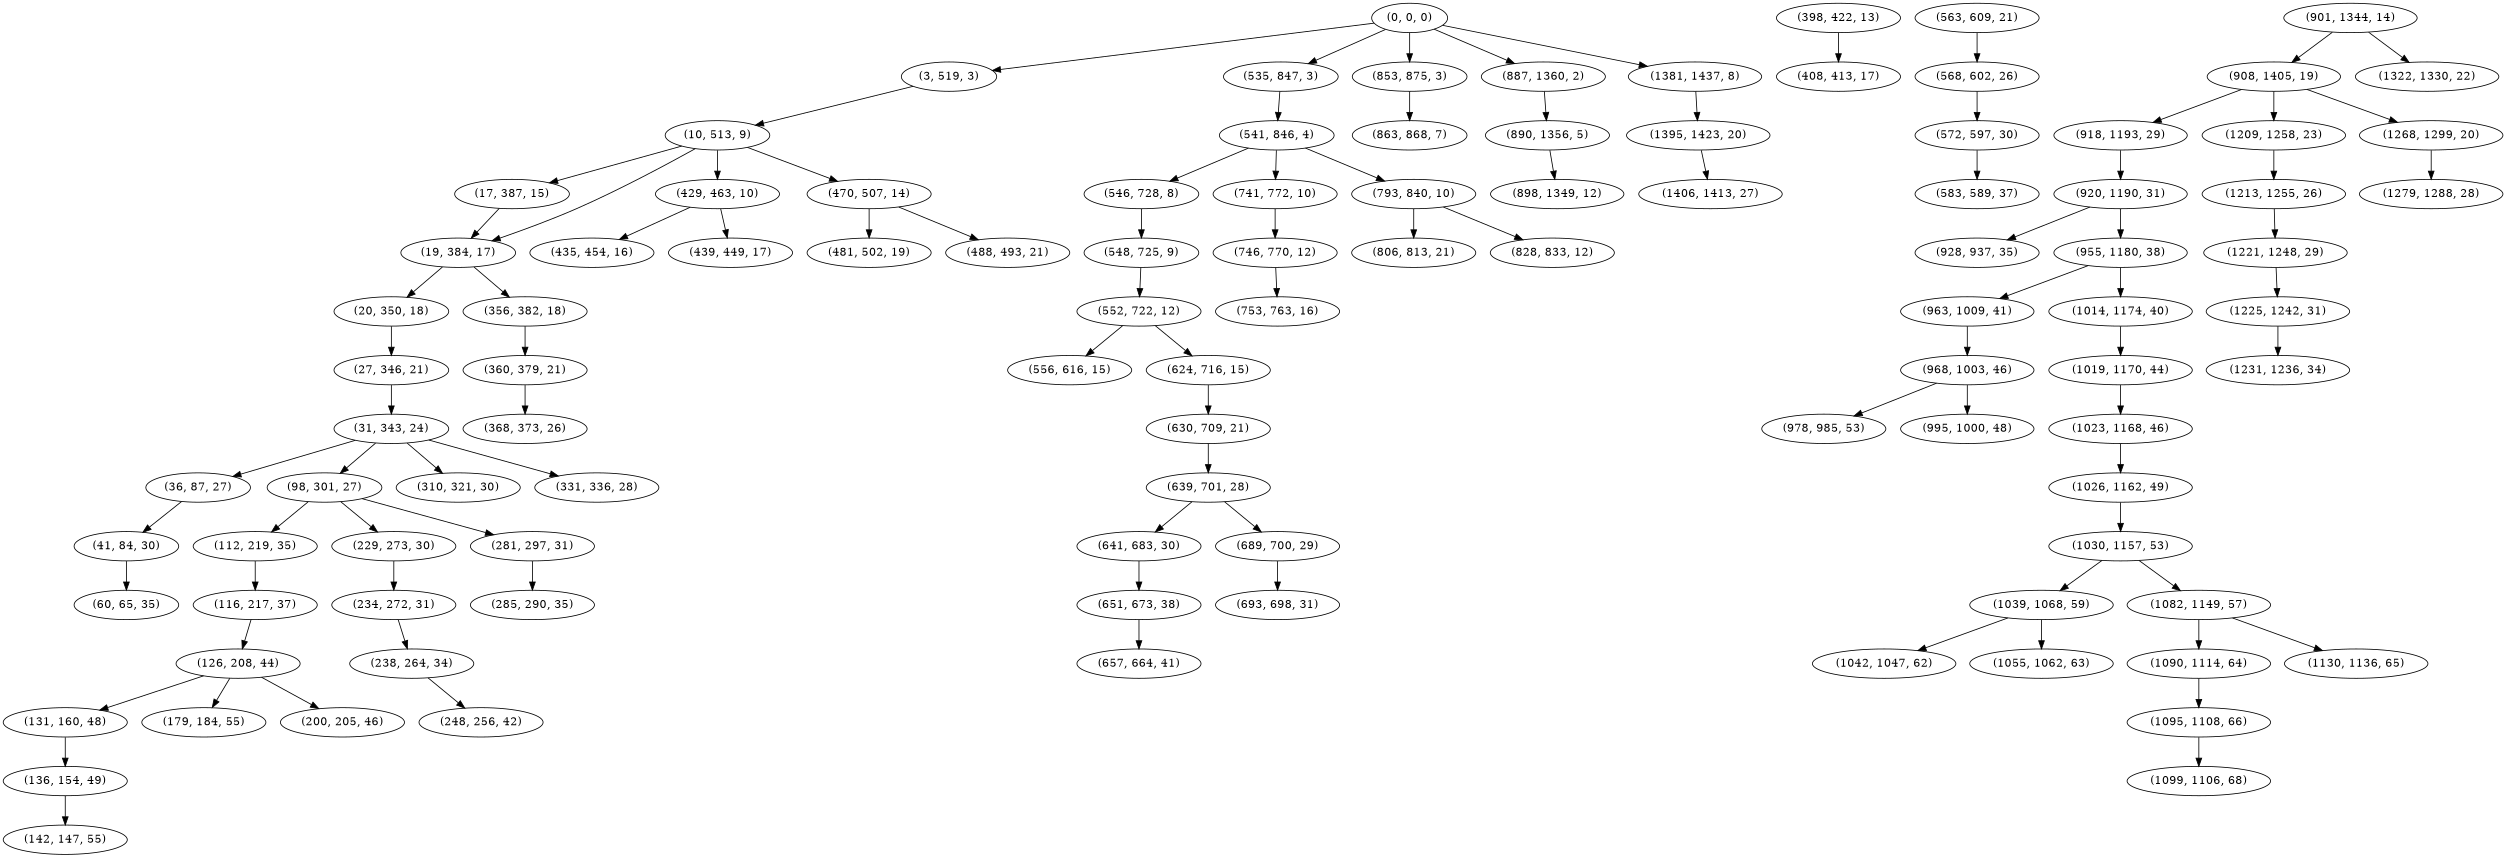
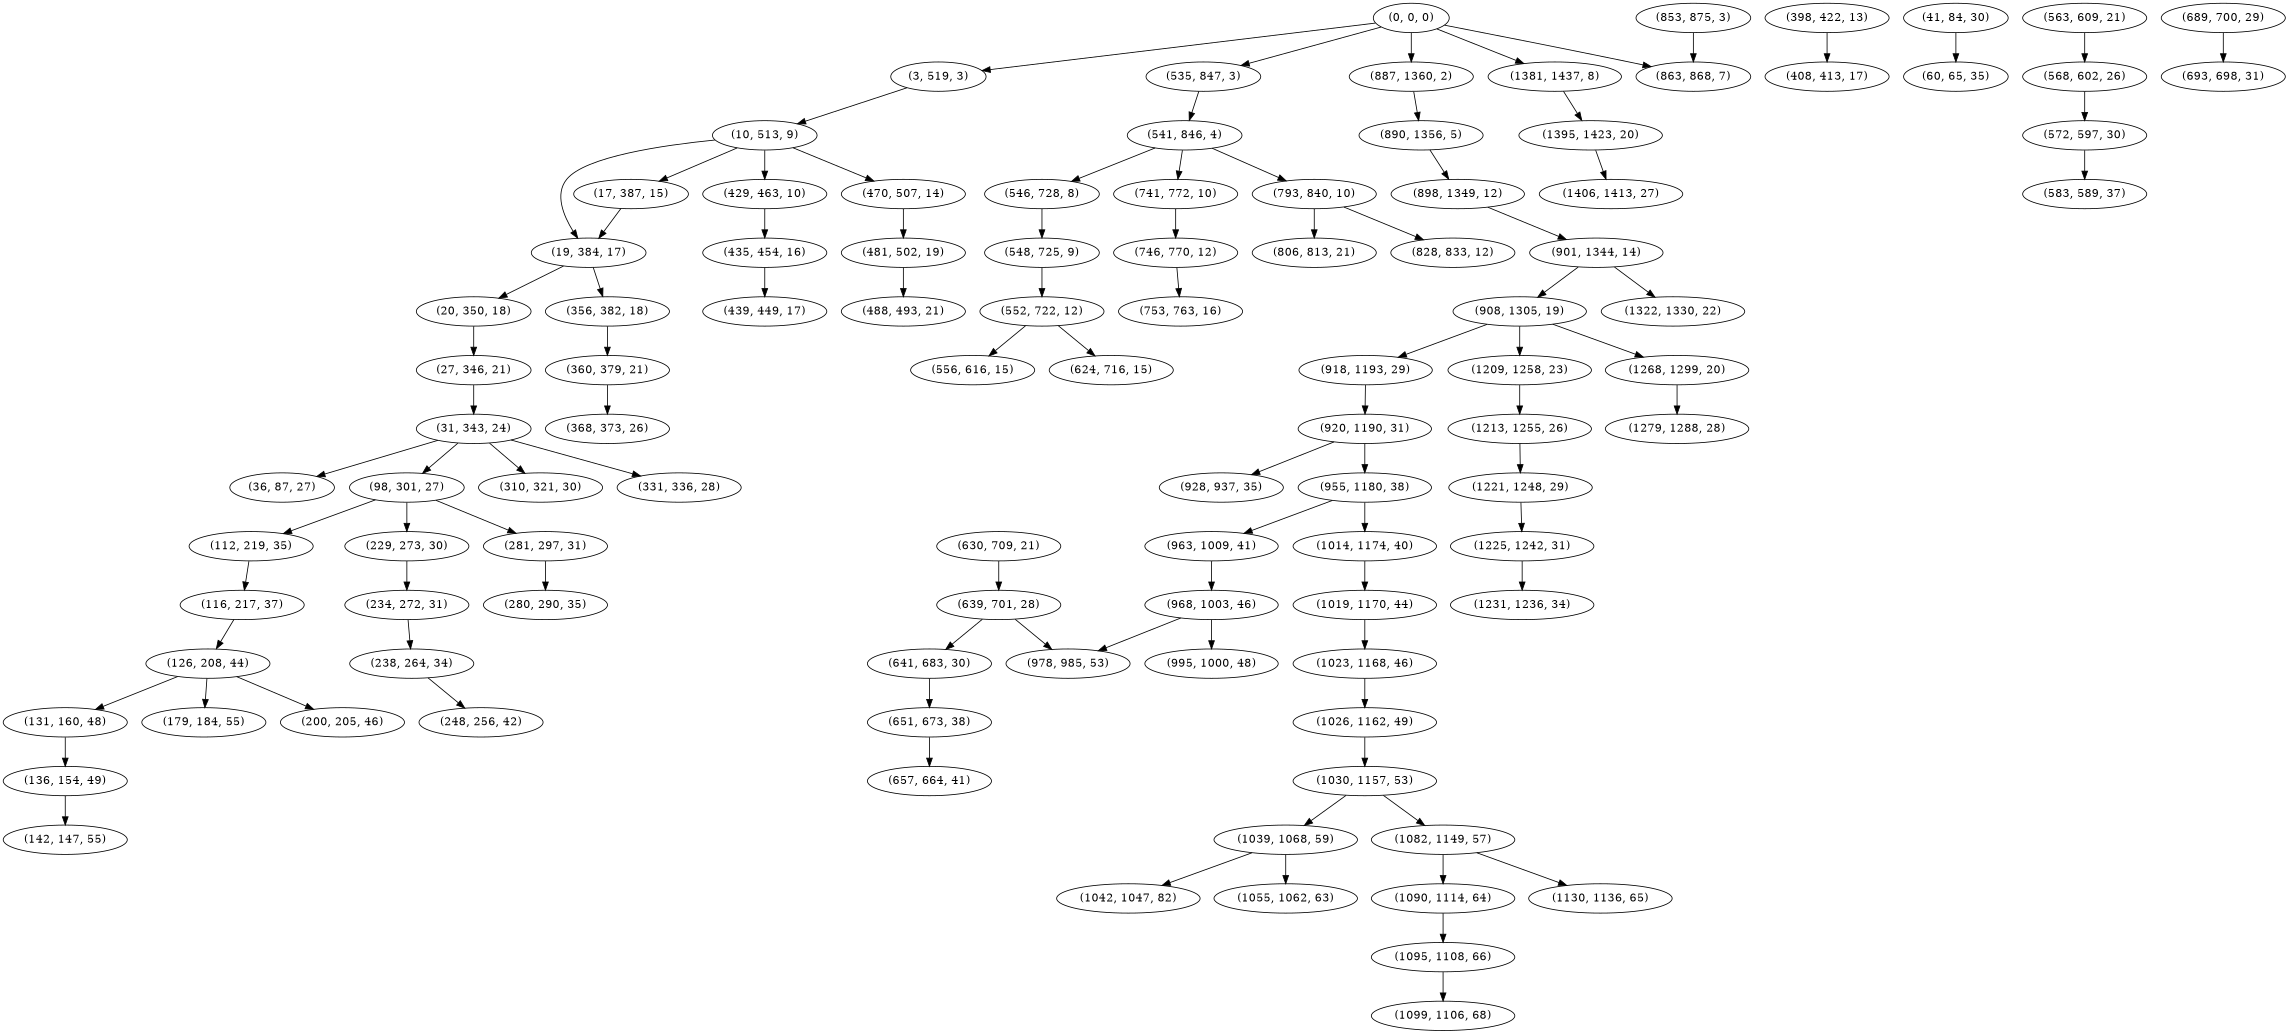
(1410, 43) -> (1544, 45)
(2274, 77) -> (1520, 311)
(723, 219) -> (765, 278)
(935, 222) -> (903, 278)
none -> (1523, 222)
(1208, 395) -> none
(166, 514) -> none
(1240, 514) -> (1030, 632)
(532, 605) -> (545, 605)
(1884, 664) -> (1128, 898)
